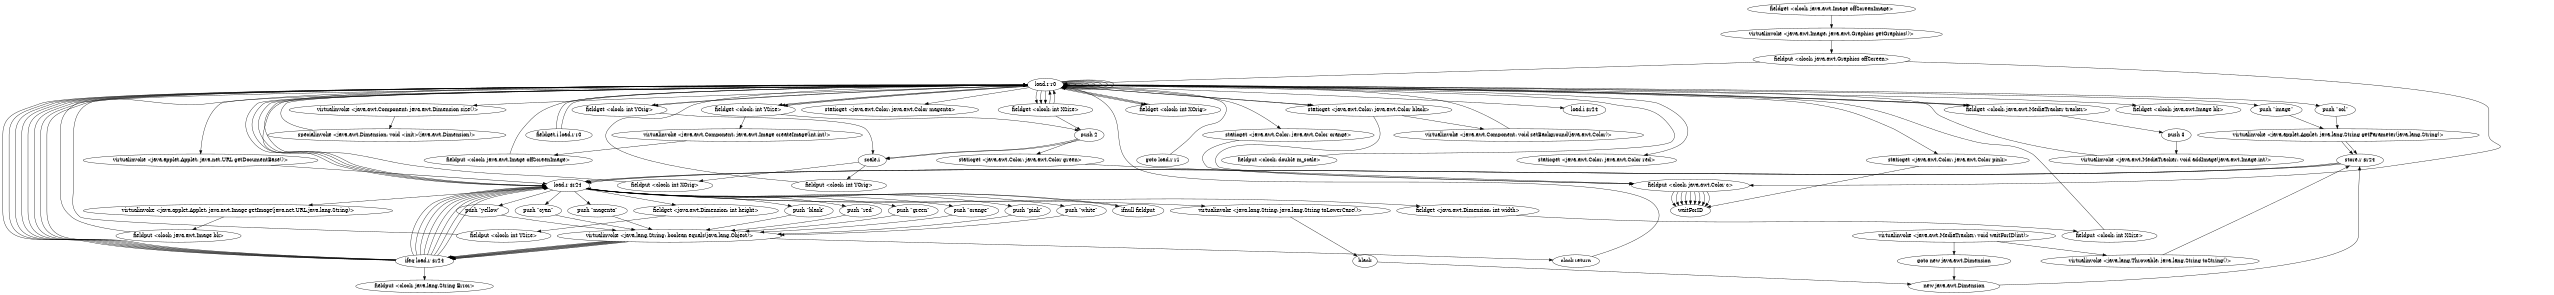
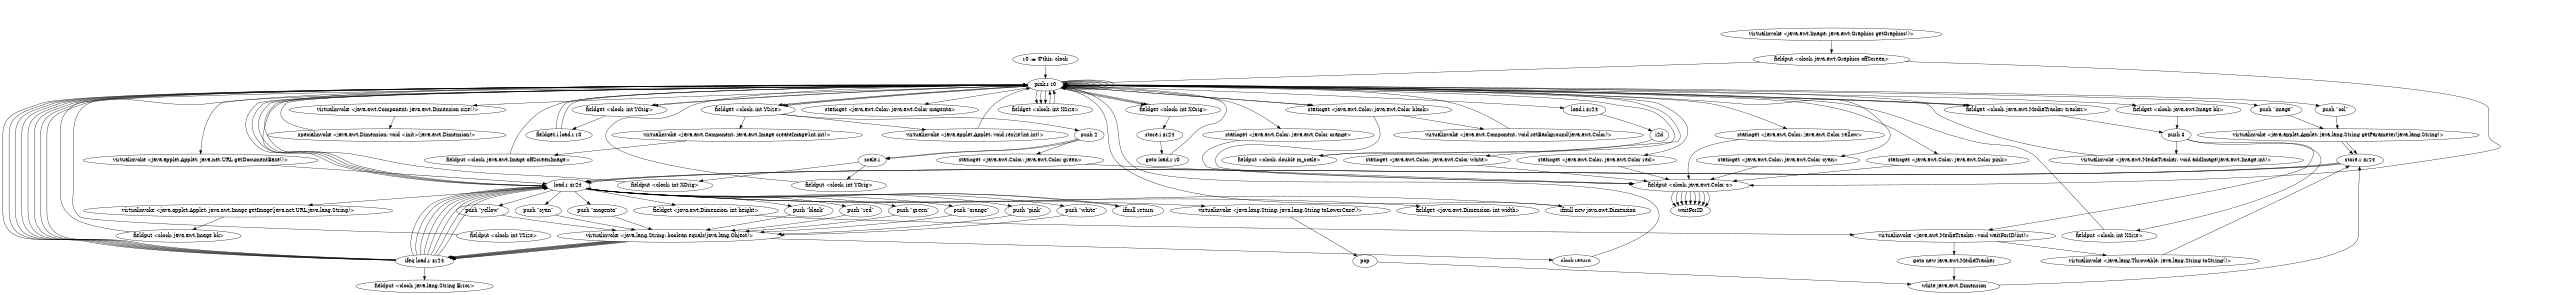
(1832, 9) -> none
none -> (1045, 59)
(1045, 85) -> (1045, 85)
(775, 118) -> (591, 122)
none -> (2178, 121)
(1067, 122) -> none
none -> (975, 135)
none -> (1160, 135)
none -> (1659, 135)
none -> (1800, 135)
(1163, 160) -> (1163, 160)
none -> (1427, 160)
none -> (1778, 160)
none -> (1636, 171)
(1804, 188) -> (1830, 172)
none -> (2222, 189)
(1138, 211) -> (1138, 211)
none -> (1598, 211)
(1795, 222) -> (2302, 180)
(610, 223) -> (1302, 229)
(1365, 261) -> (1365, 261)
(1954, 261) -> (1954, 261)
(1954, 286) -> (1954, 286)
